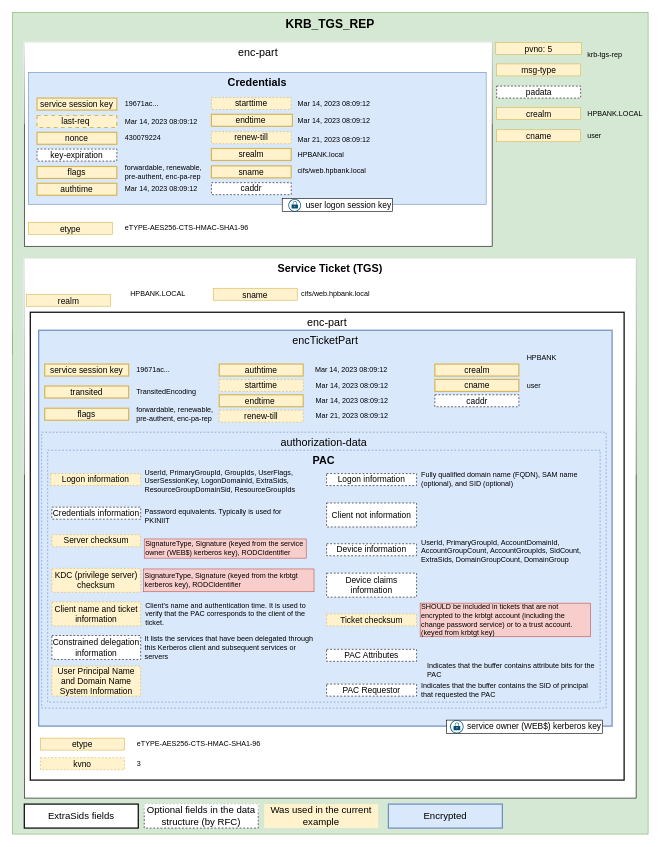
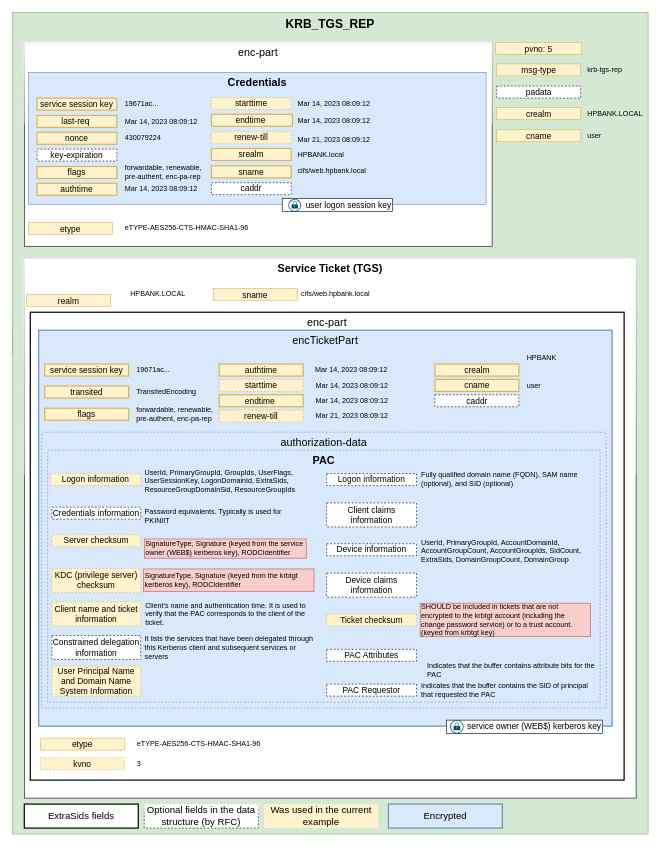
(608, 55) -> (608, 70)
(77, 122) -> (77, 122)
(372, 515) -> (372, 515)
